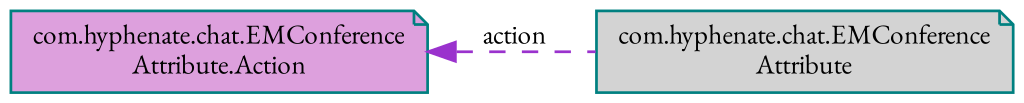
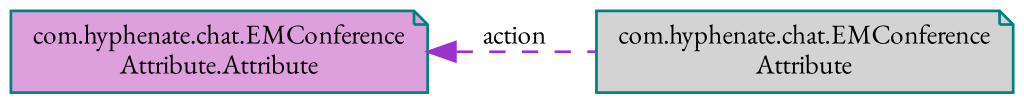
(219, 52) -> (219, 52)
